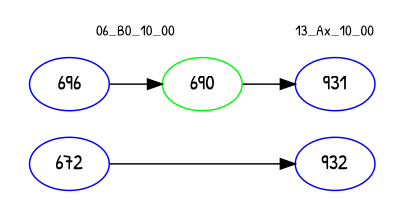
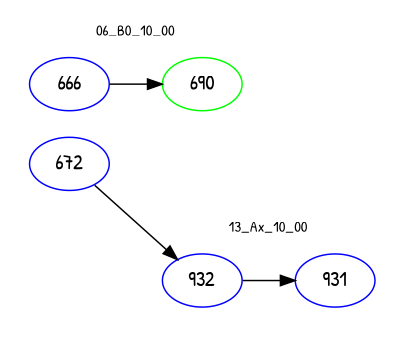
(69, 84) -> (69, 84)
(263, 84) -> (261, 281)
